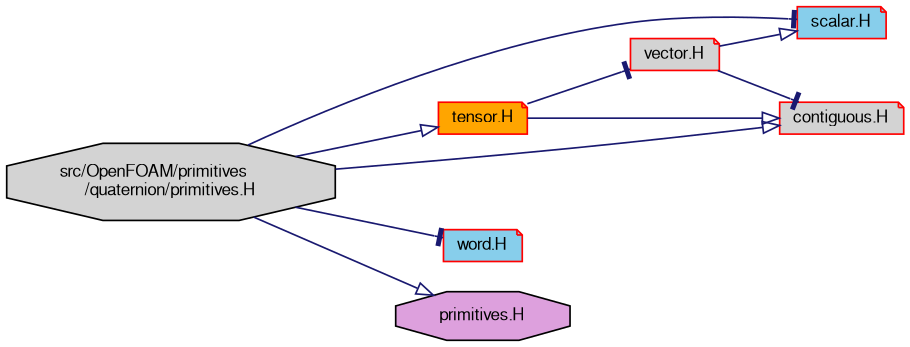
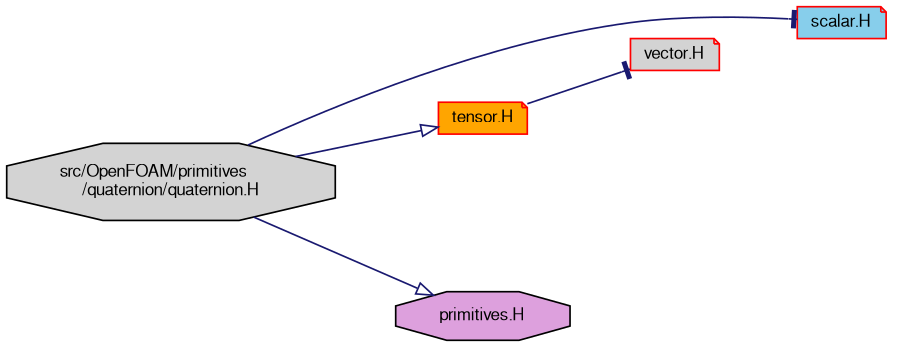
(750, 40) -> none
(842, 118) -> none
(171, 182) -> (171, 182)
(483, 246) -> none
